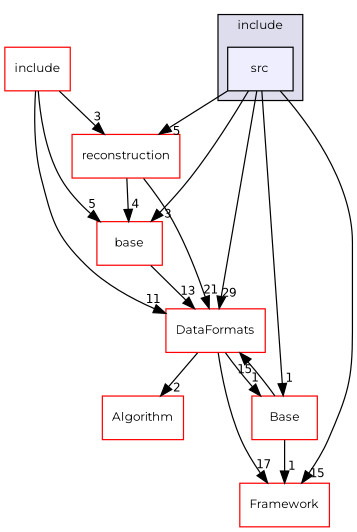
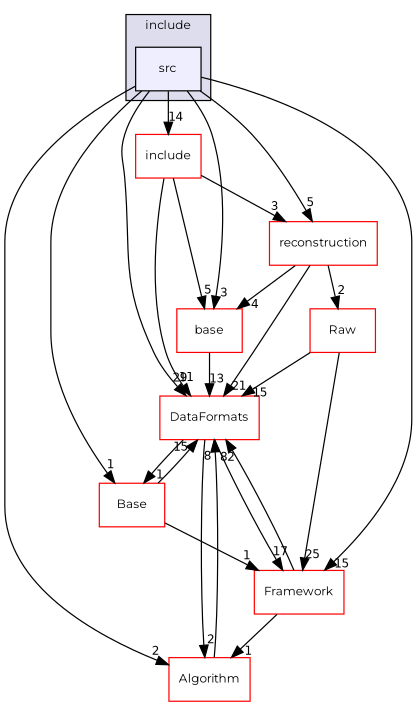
none -> (168, 108)
none -> (343, 331)
none -> (5, 383)
none -> (265, 509)
none -> (218, 560)
none -> (259, 632)
